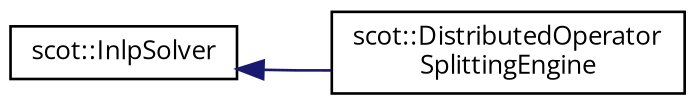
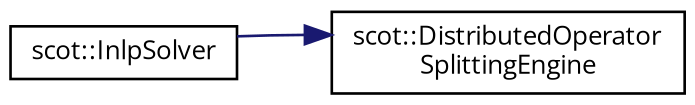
(298, 70) -> (271, 35)
